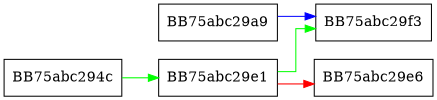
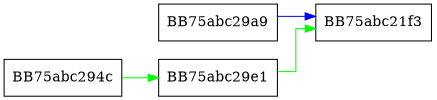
(374, 23) -> (374, 23)
(374, 78) -> none
